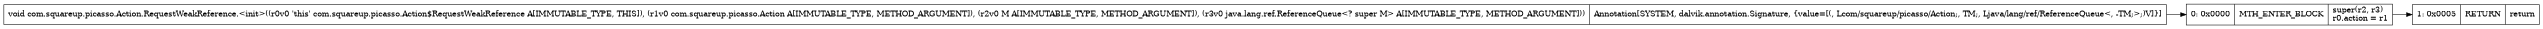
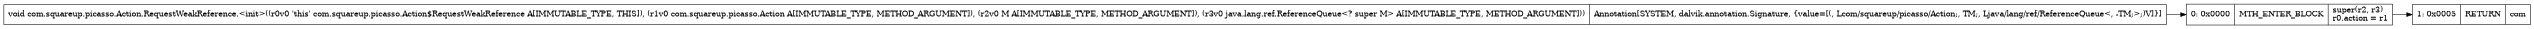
(2522, 14) -> (2518, 14)
